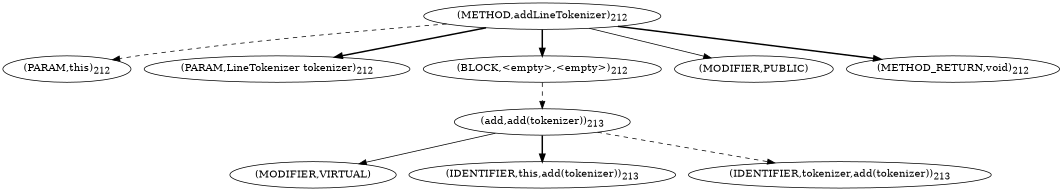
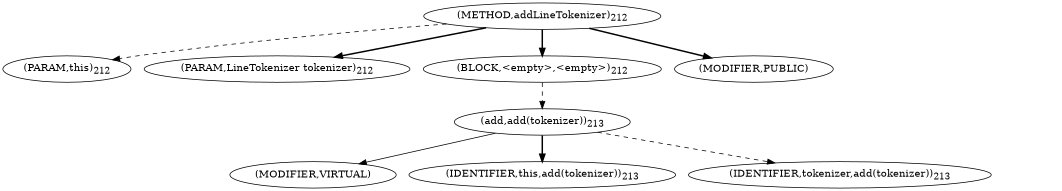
(647, 42) -> (647, 42)
(953, 69) -> none
